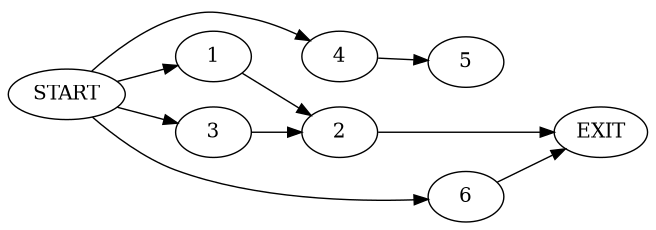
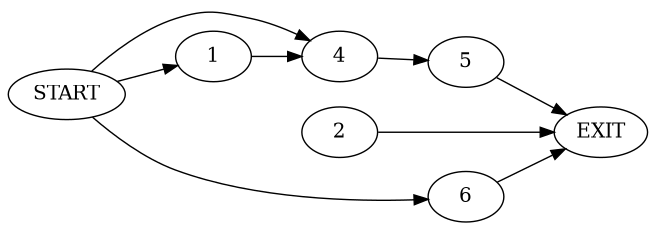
(271, 91) -> (270, 56)
none -> (525, 93)
(213, 132) -> none
